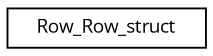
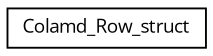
(107, 28) -> (107, 28)
